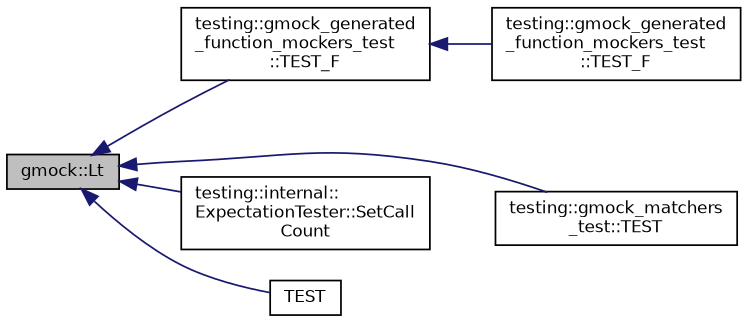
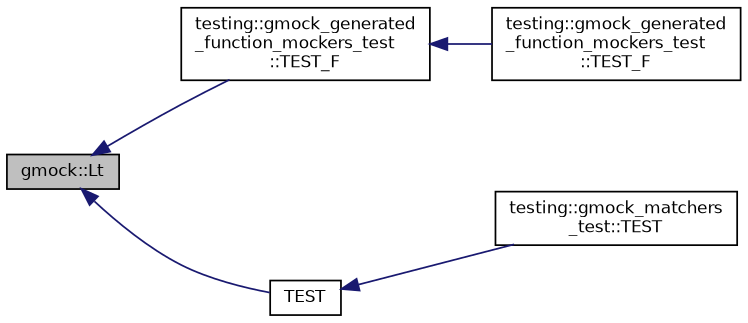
(344, 153) -> (436, 265)
(306, 213) -> none
